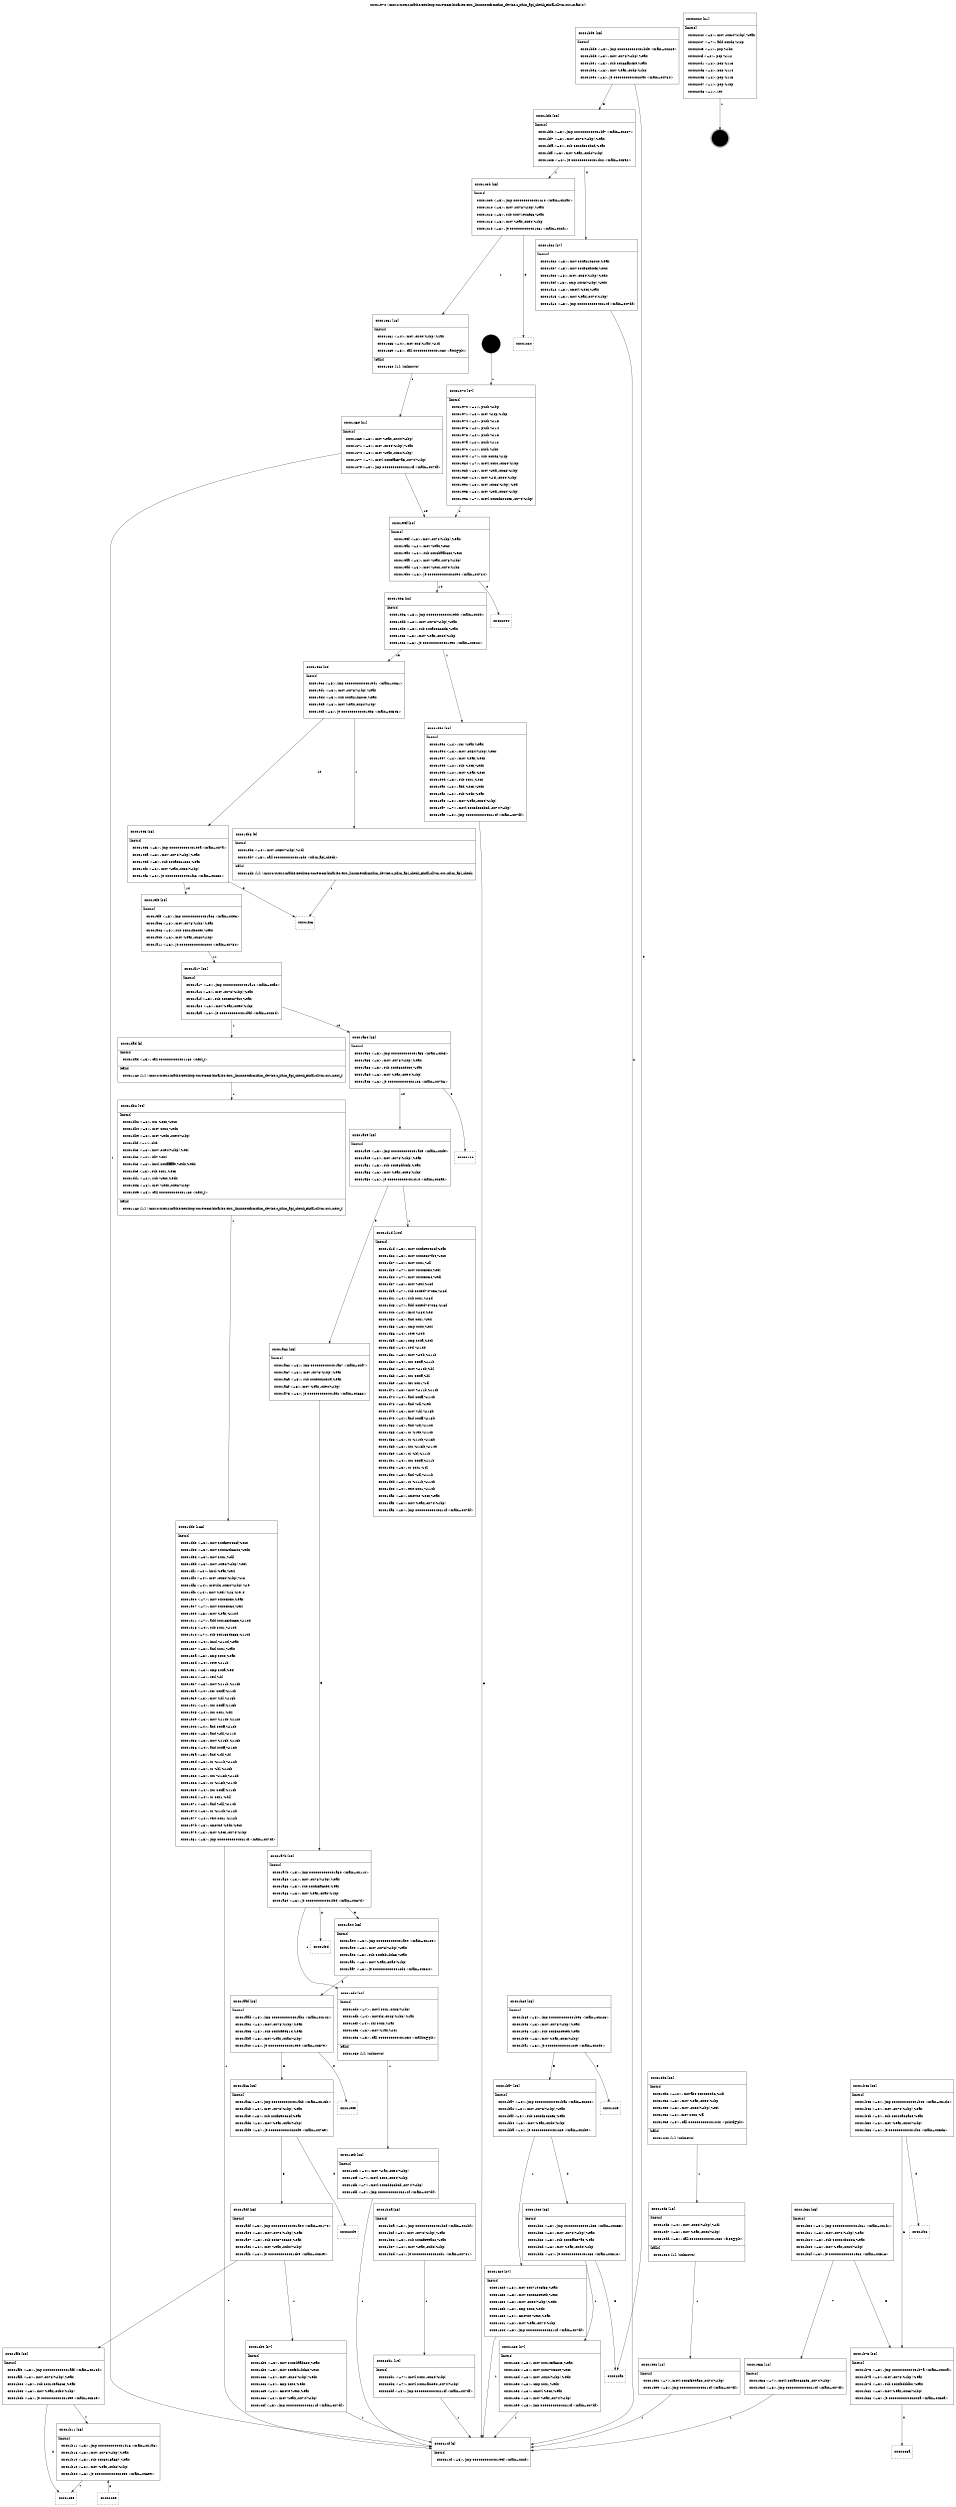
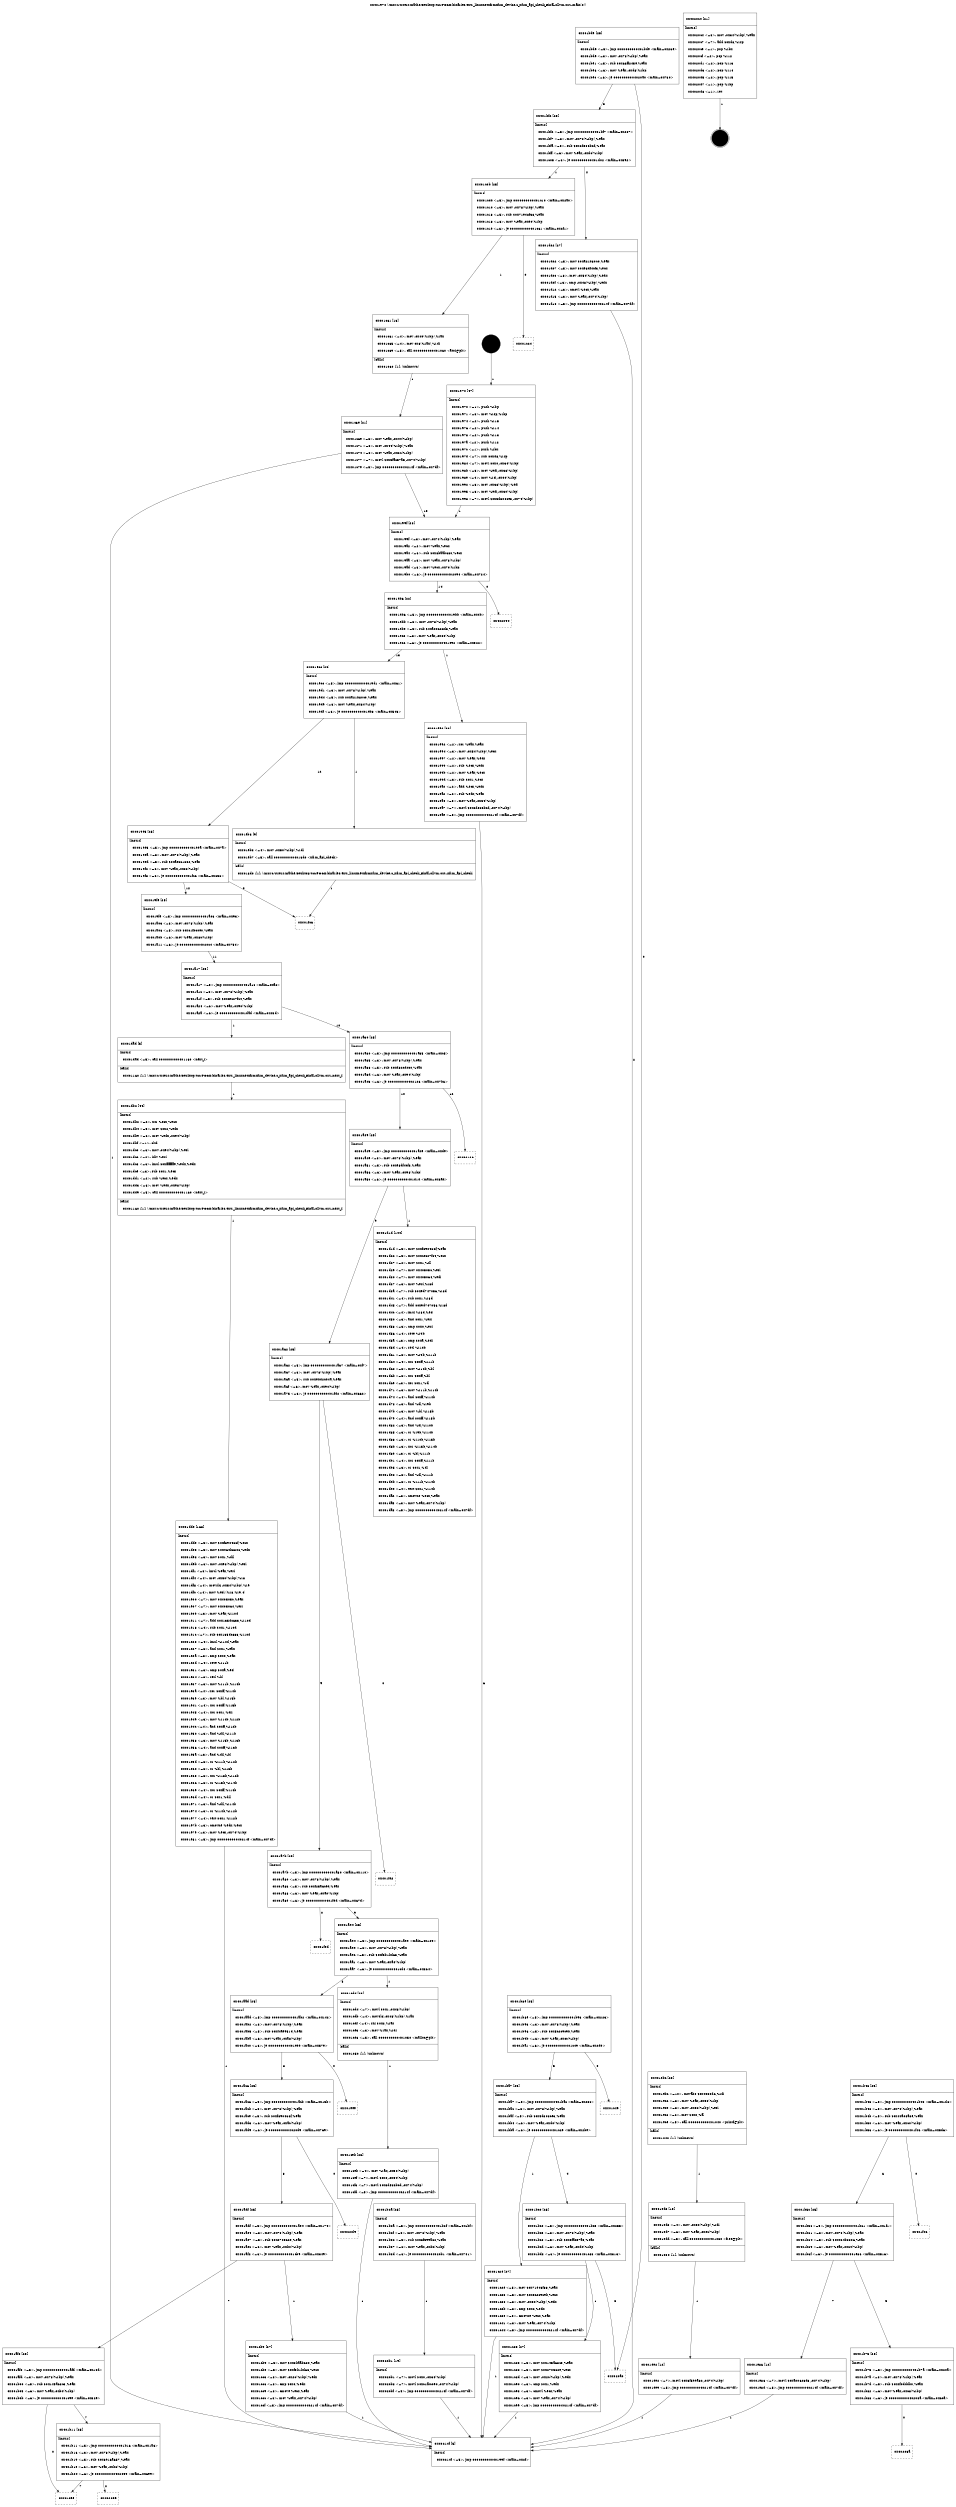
(451, 1094) -> (451, 1094)
none -> (385, 1879)
(298, 1958) -> (387, 1980)
(902, 2241) -> (873, 2169)
(108, 2487) -> (104, 2485)
